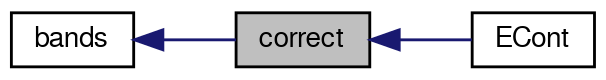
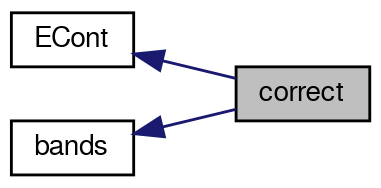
(436, 40) -> (199, 70)
